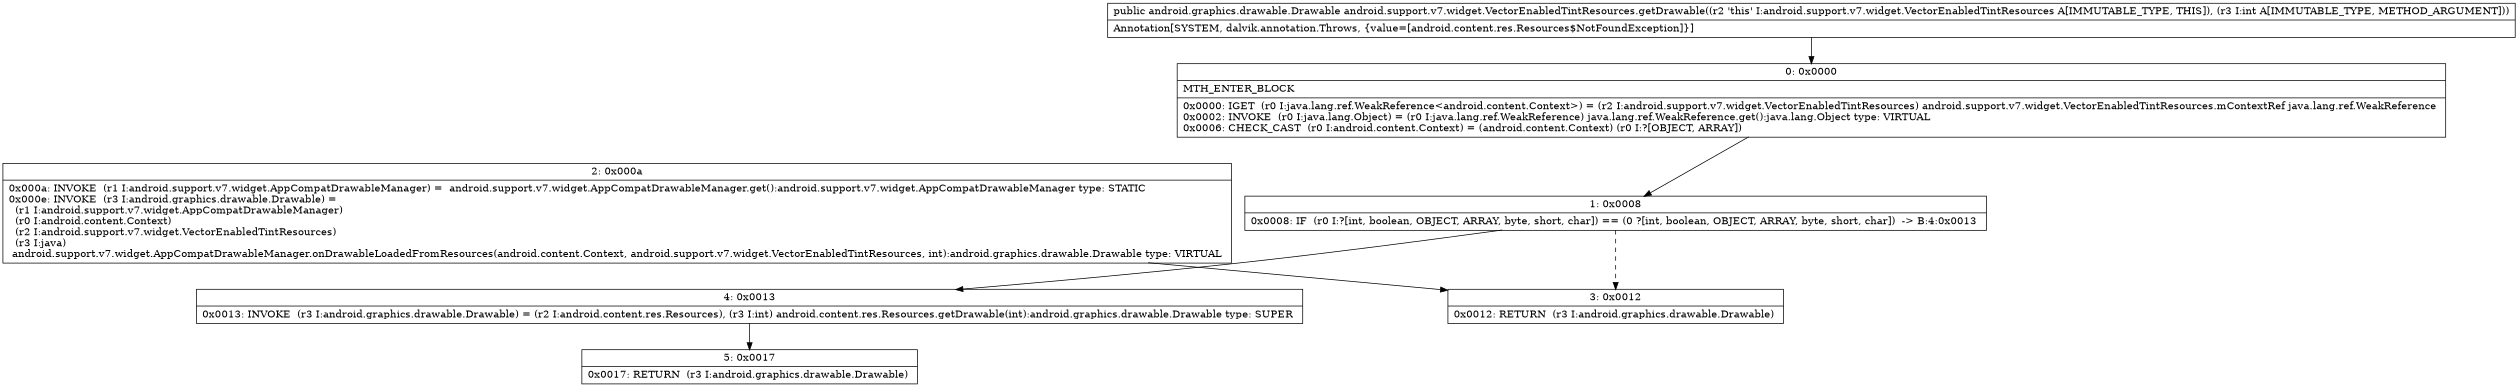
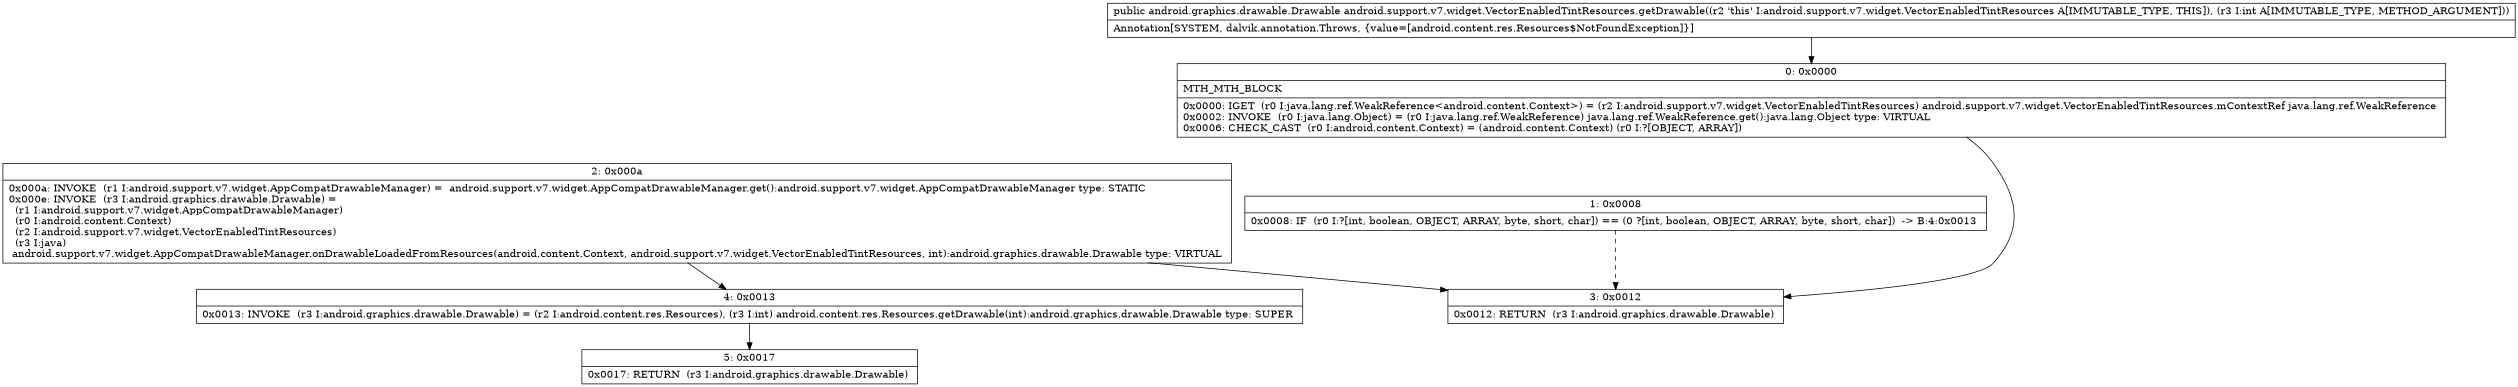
(1239, 89) -> (1232, 89)
(1700, 165) -> (1967, 274)
(1233, 264) -> (704, 274)
